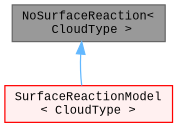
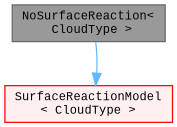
(81, 70) -> (97, 58)
